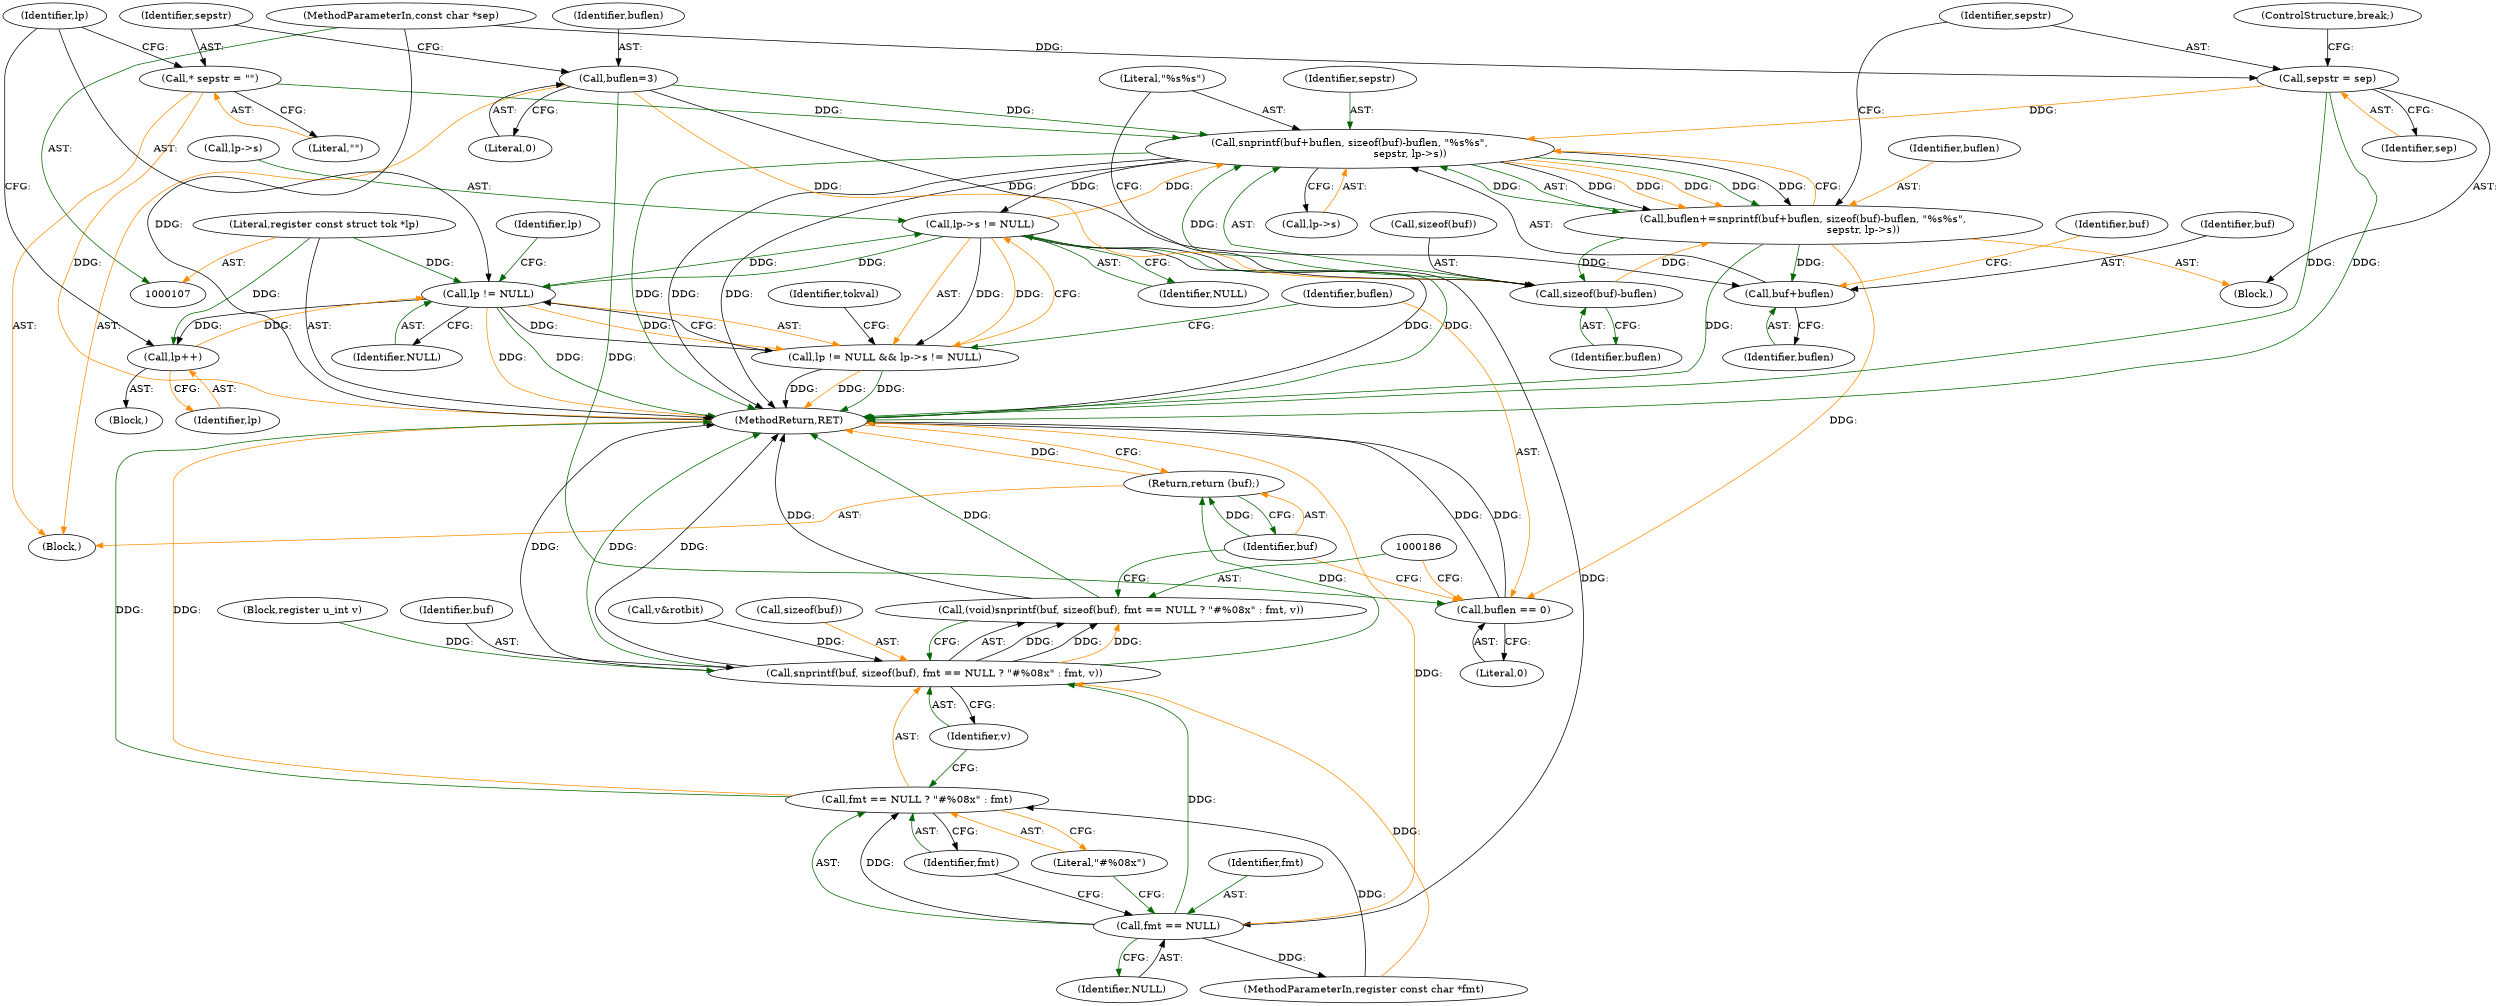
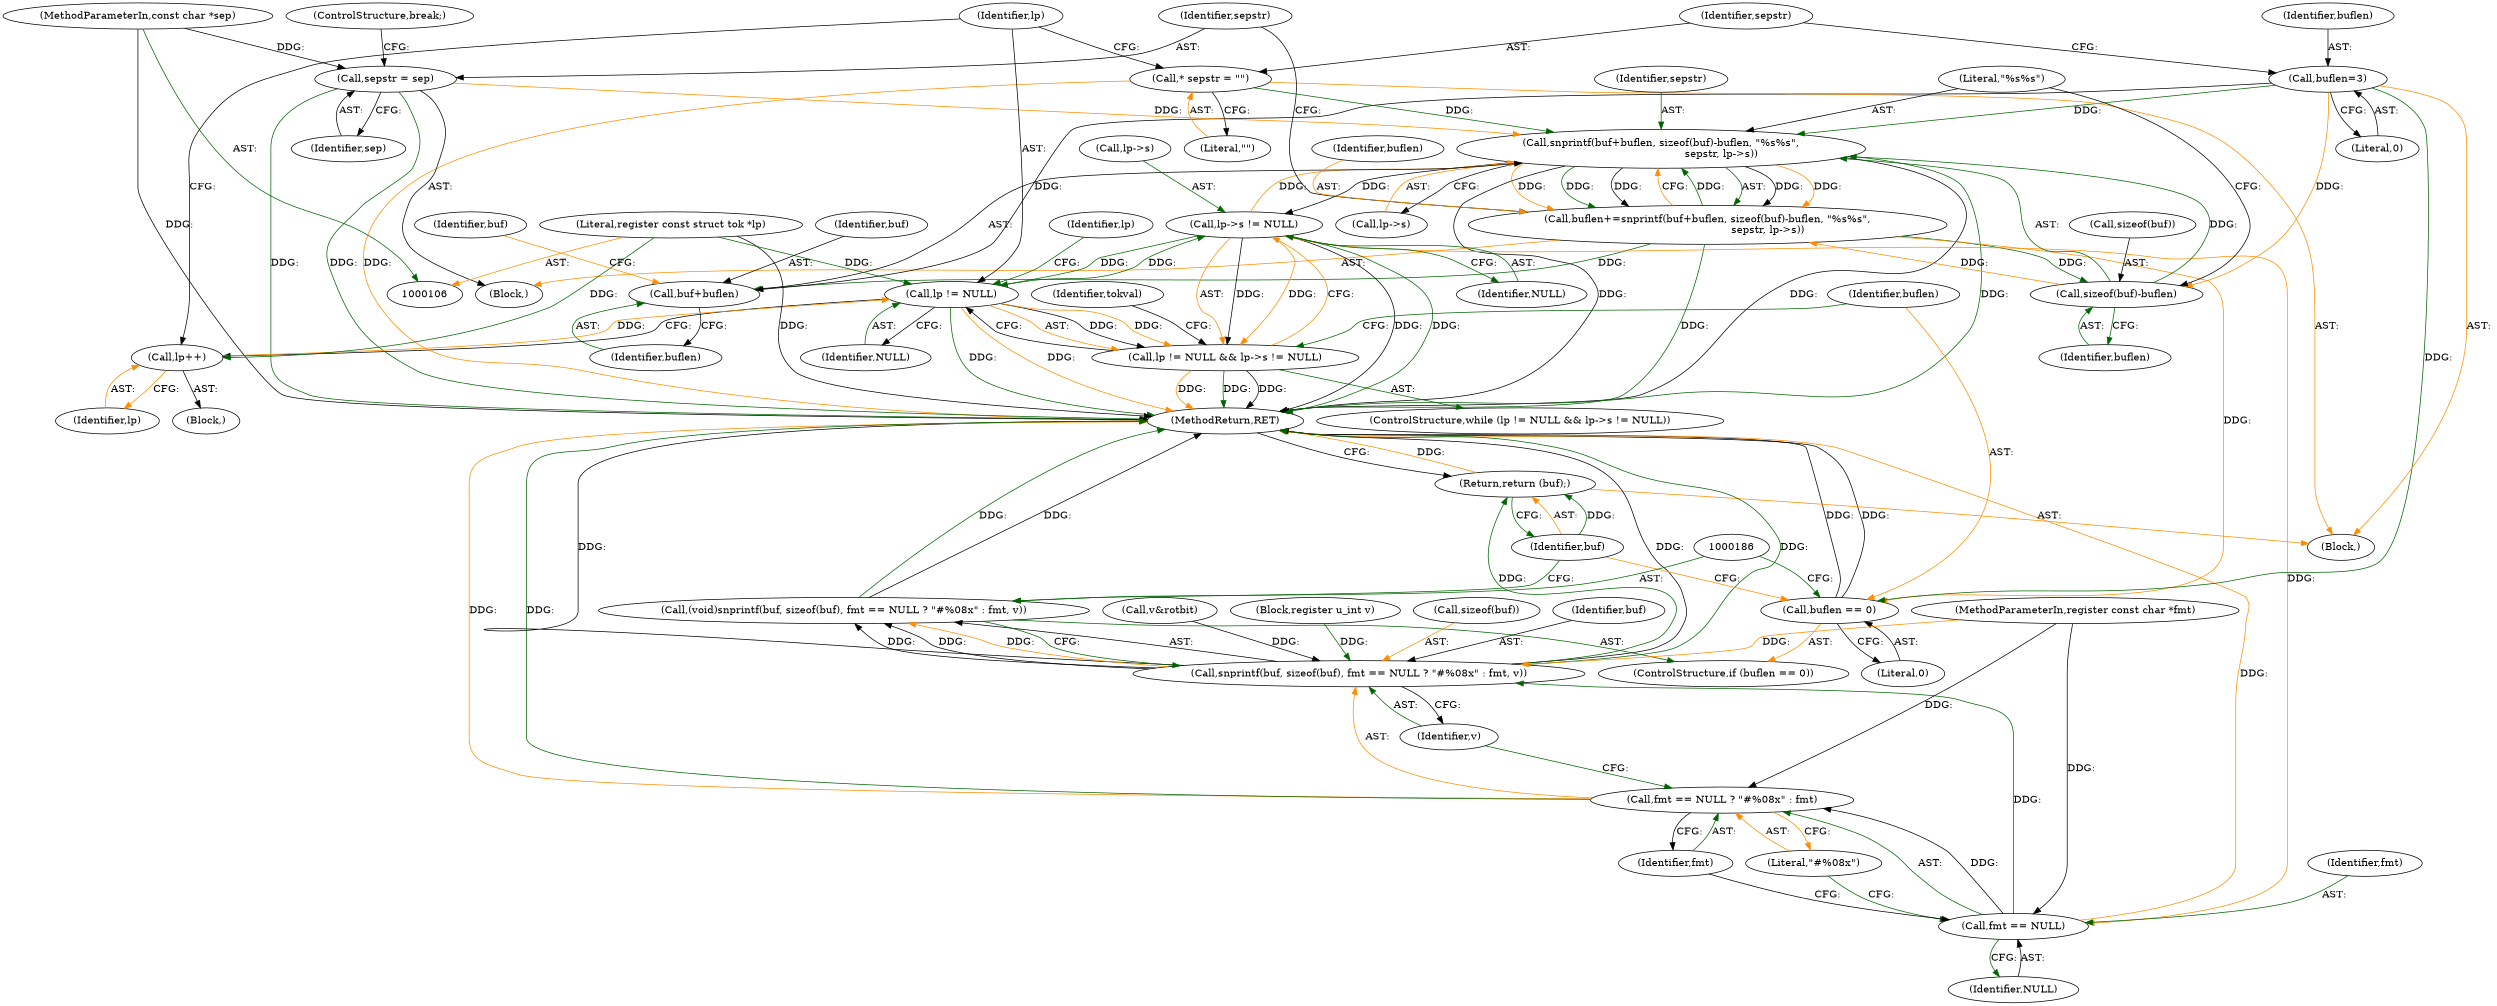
(2372, 118) -> (336, 114)
(168, 295) -> (425, 295)
(210, 326) -> (680, 326)
(321, 326) -> (796, 326)
none -> (1520, 421)
(1014, 439) -> (1349, 459)
(1555, 474) -> (2142, 256)
(1435, 583) -> (1790, 570)
none -> (1724, 674)
(1261, 956) -> (2067, 771)
